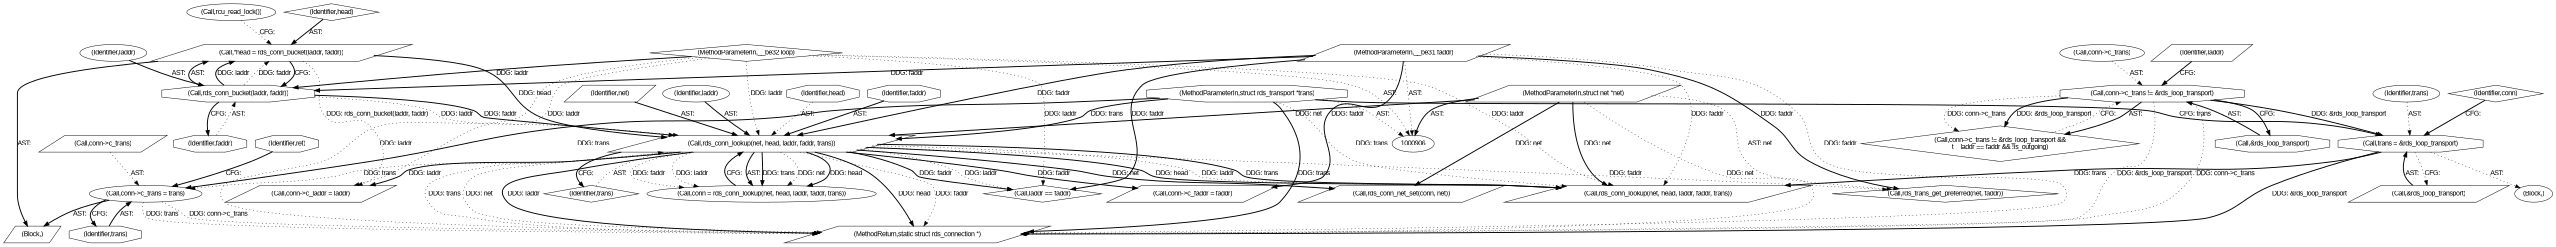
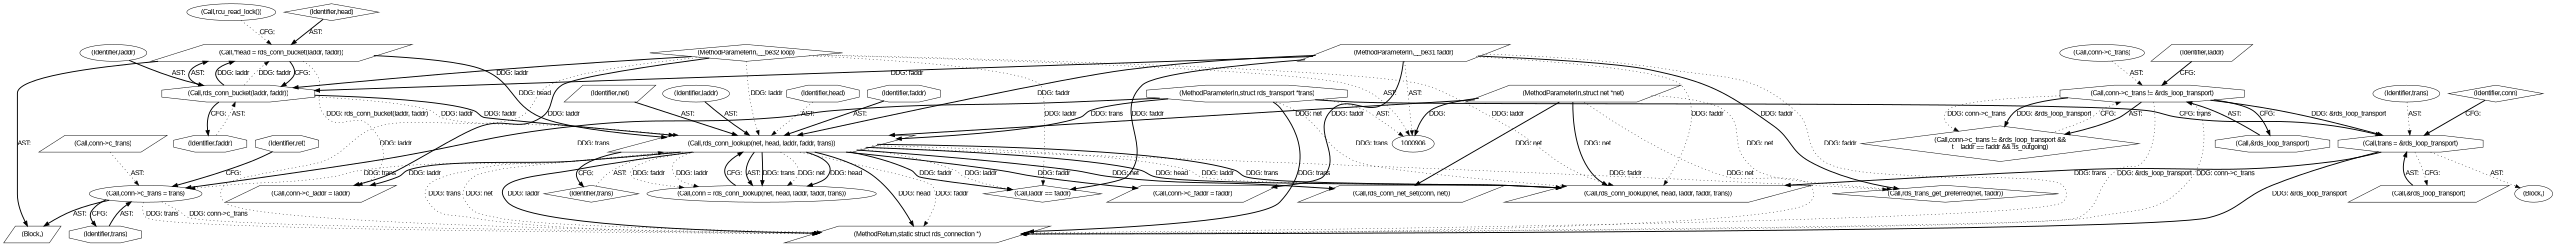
(1438, 114) -> (1438, 114)
(538, 119) -> (538, 119)
(1760, 144) -> (1760, 144)
